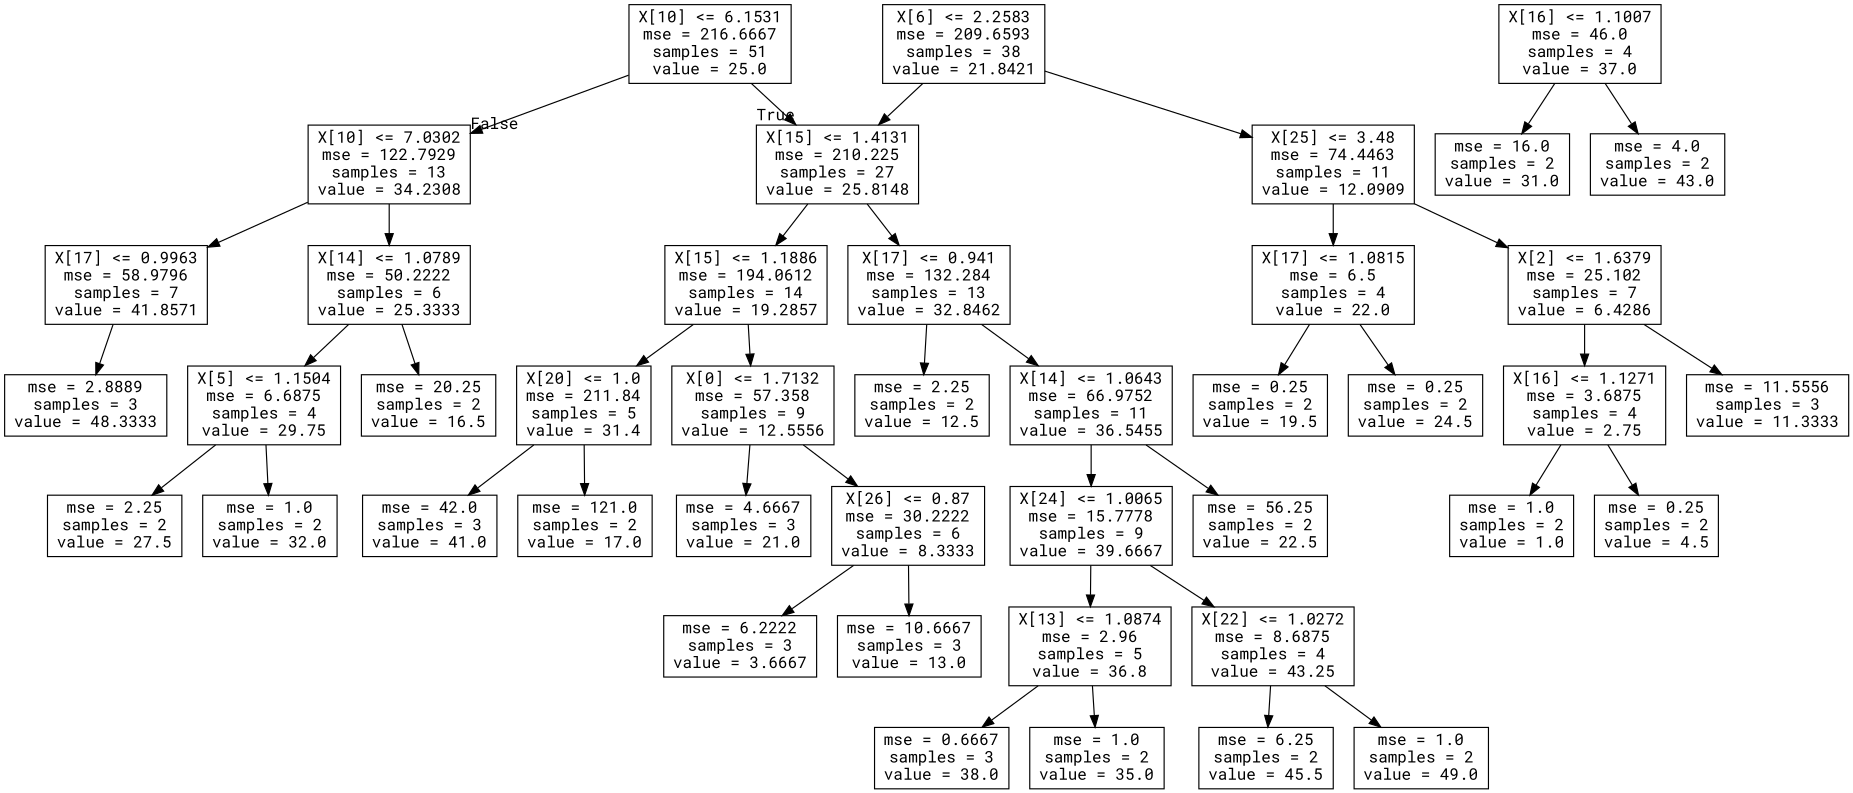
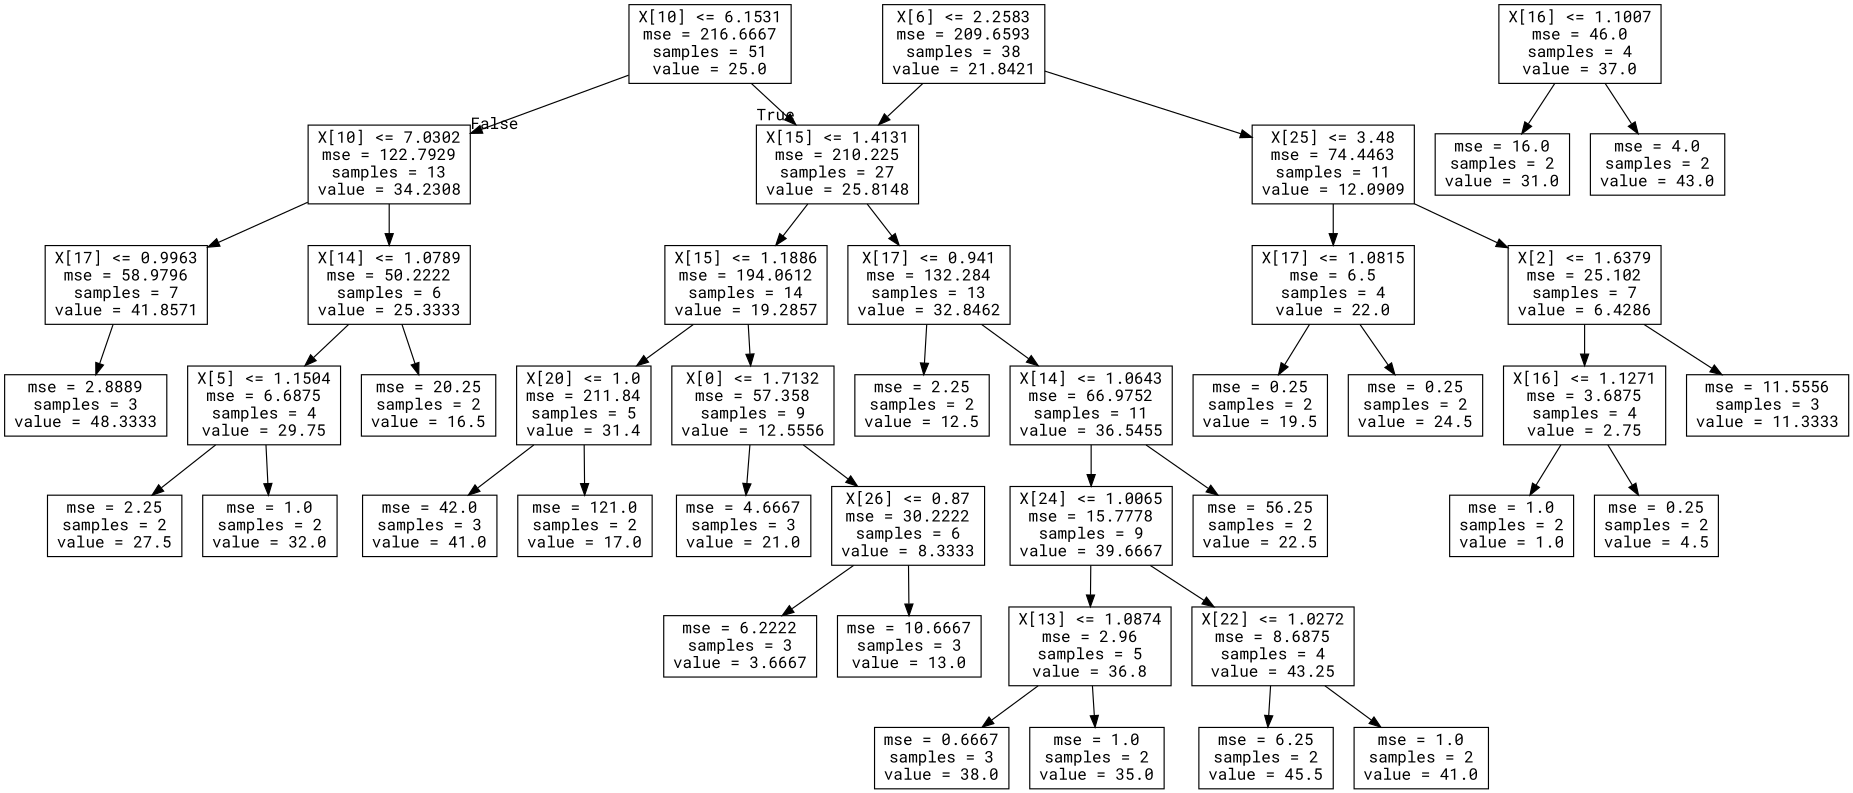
(1421, 758) -> (1421, 758)
